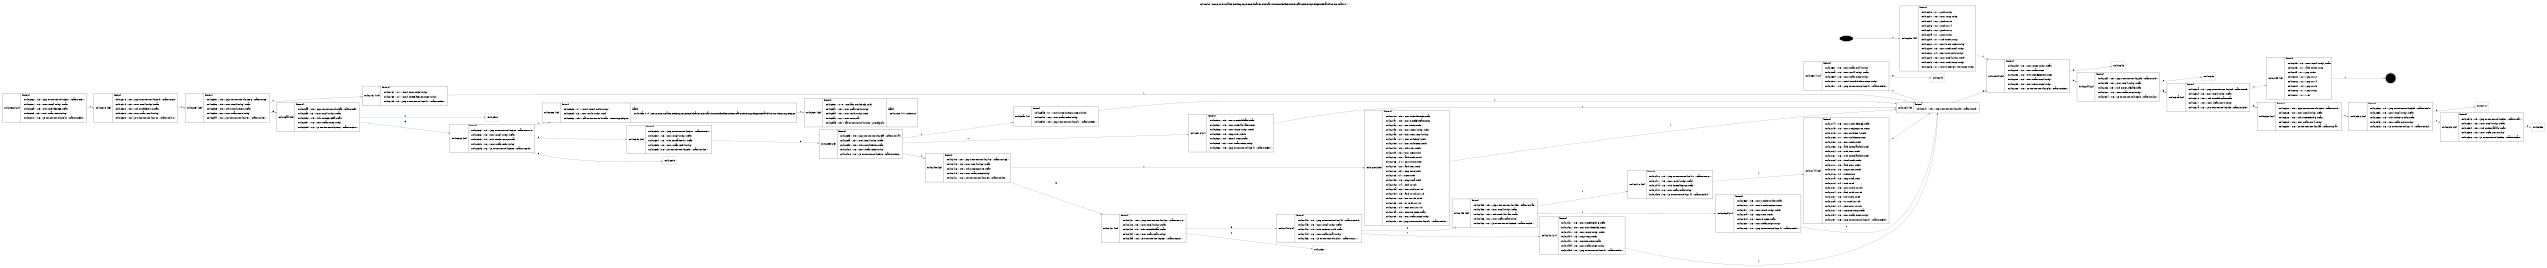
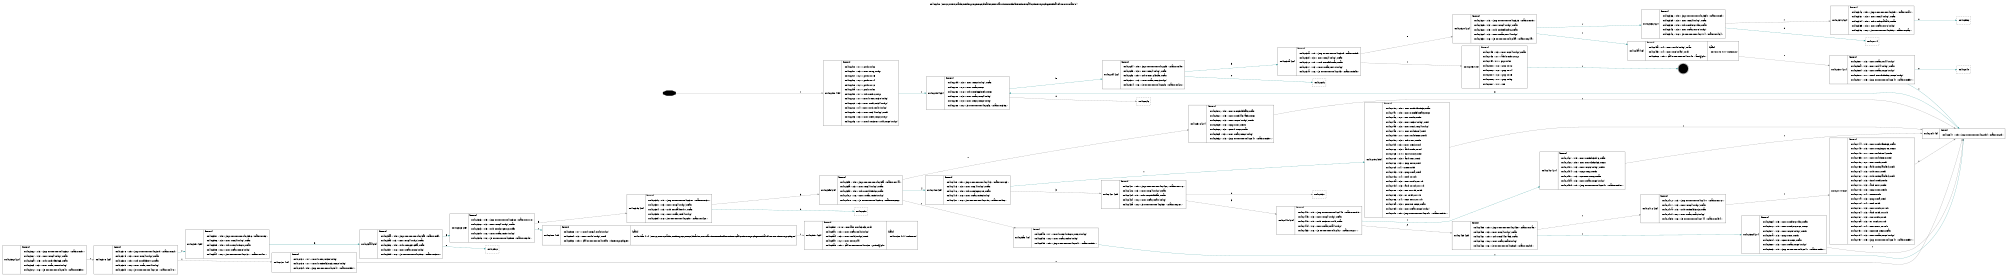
none -> (1683, 51)
(315, 99) -> (224, 261)
(596, 161) -> (782, 210)
